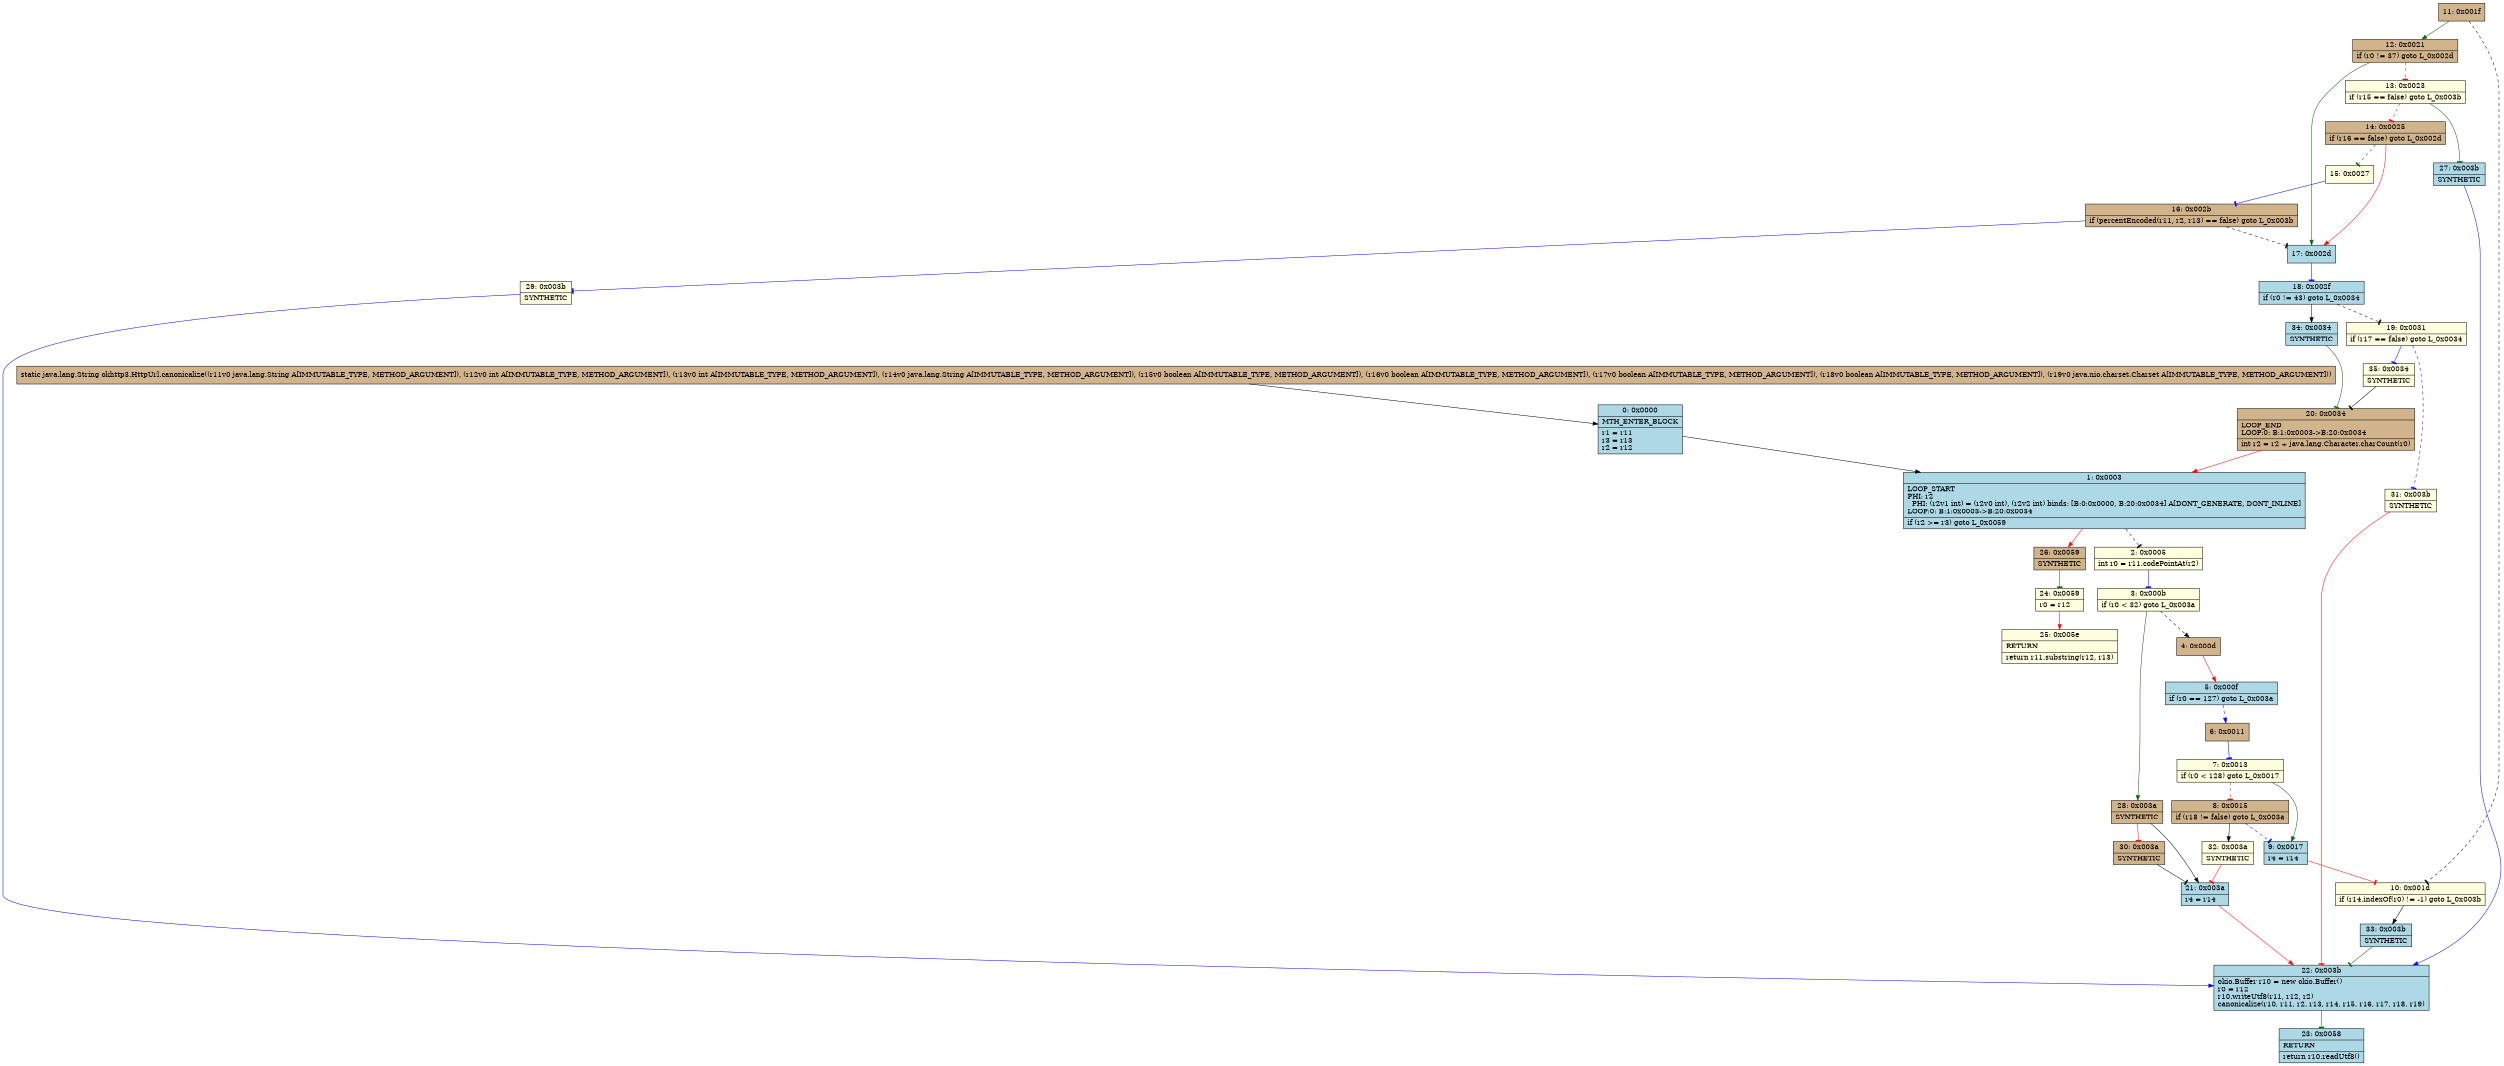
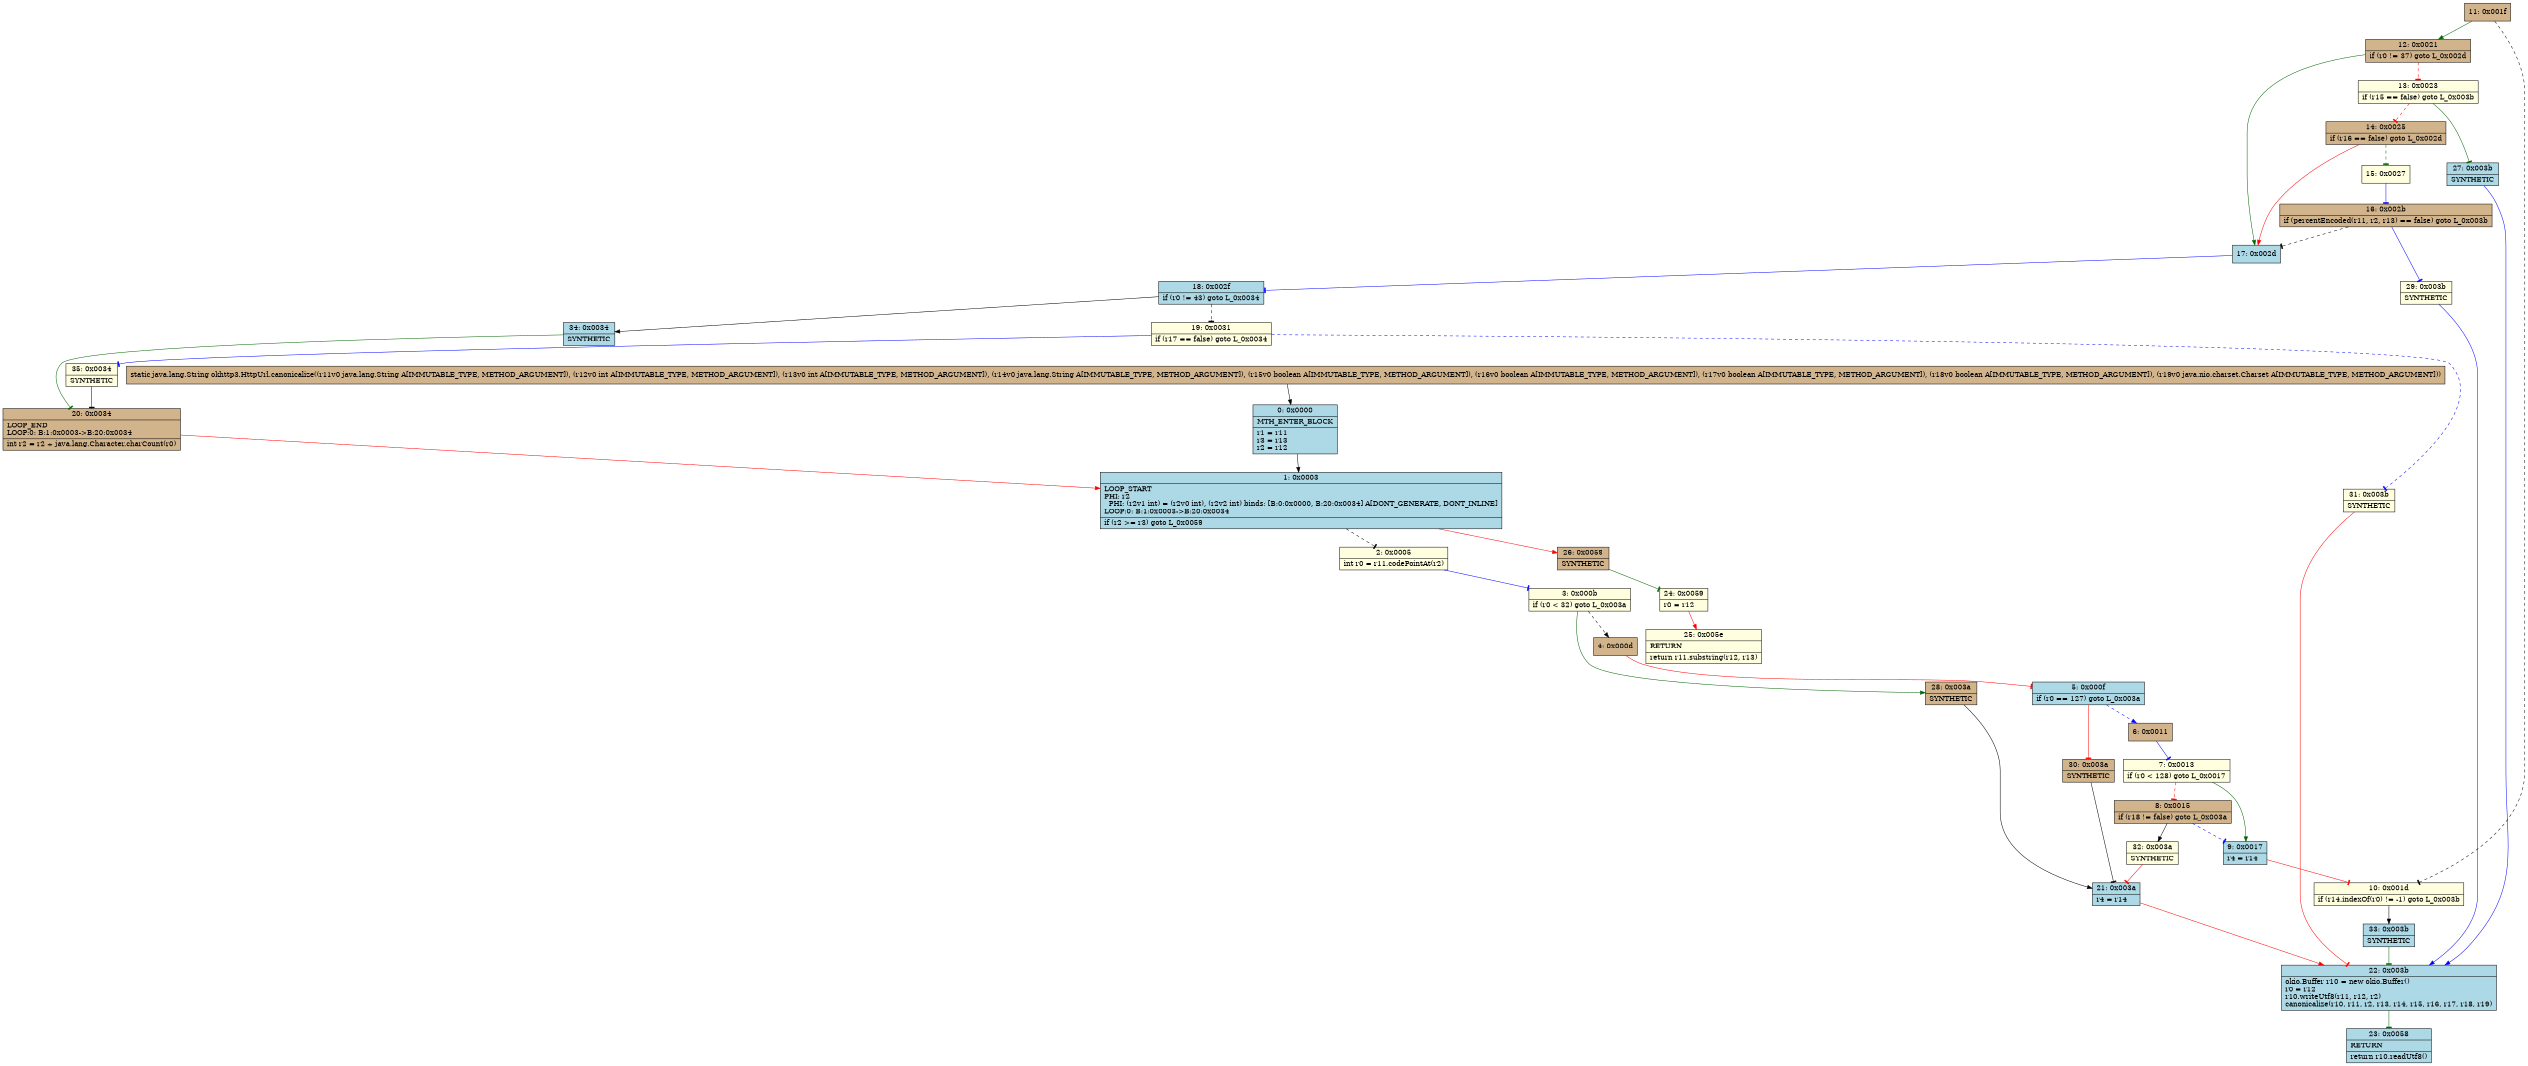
(2208, 667) -> (1826, 679)
(2138, 831) -> (2088, 731)
